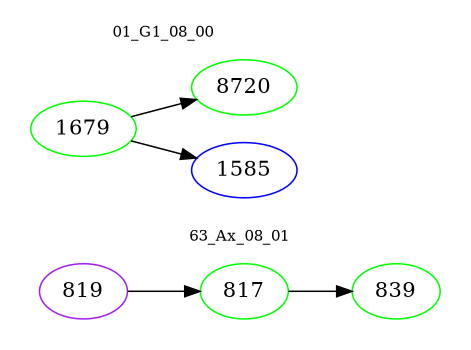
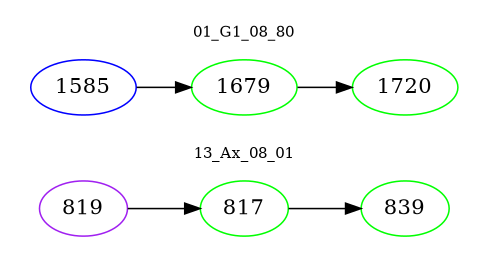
(164, 33) -> (244, 33)
(244, 87) -> (405, 87)
(156, 147) -> (156, 87)
(240, 237) -> (244, 154)
